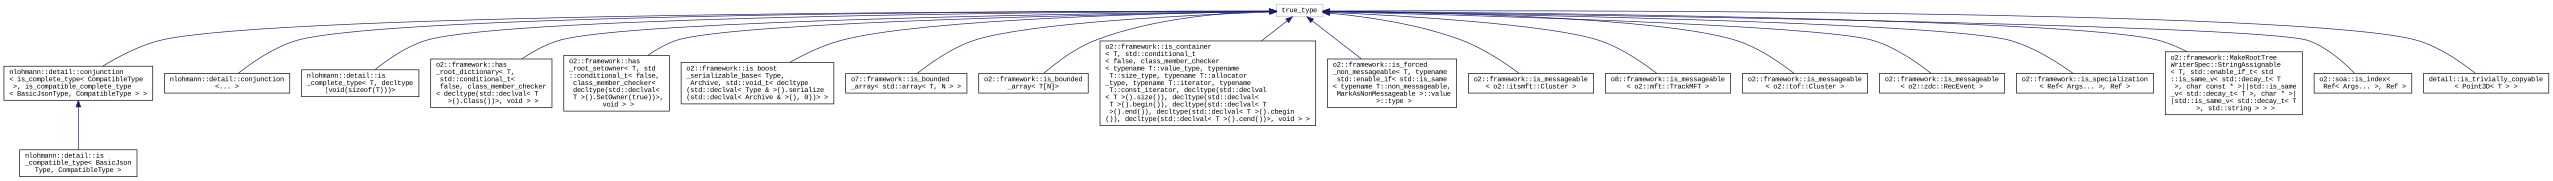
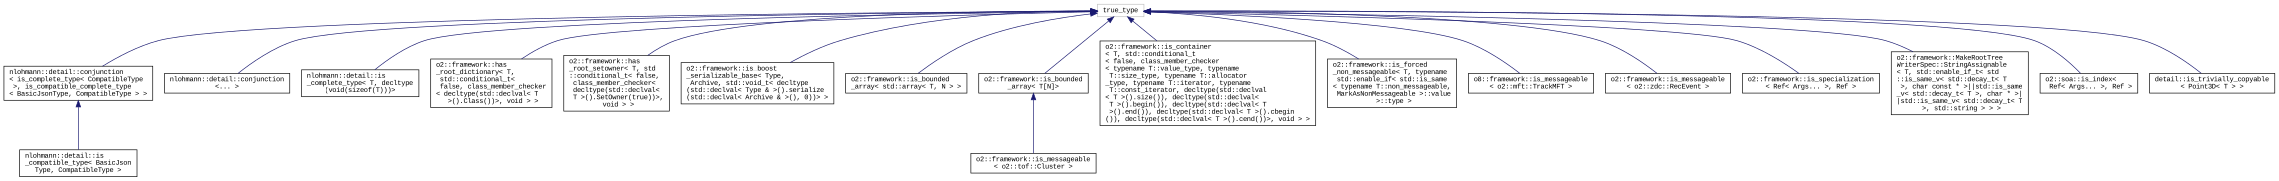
(1662, 27) -> (1033, 127)
(906, 83) -> (906, 83)
(1531, 83) -> none
